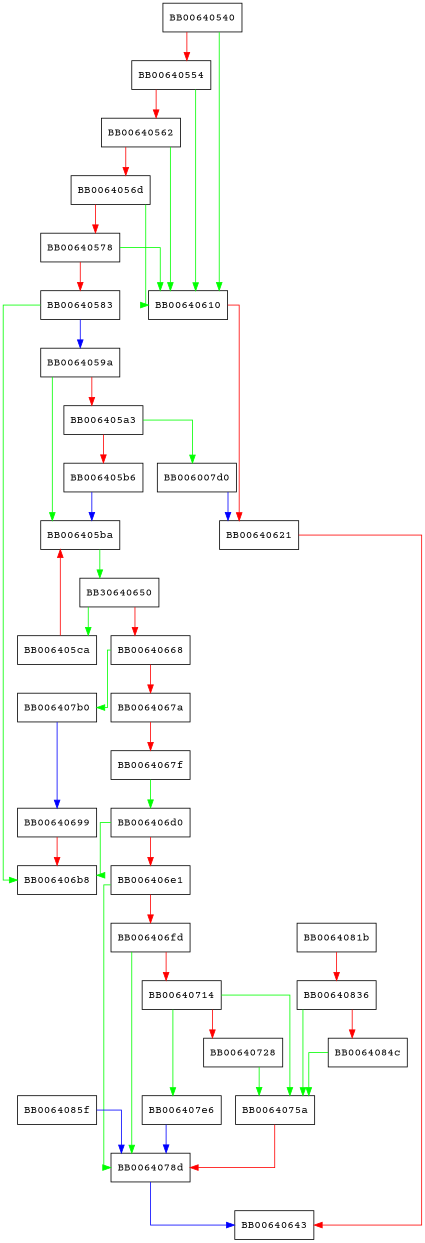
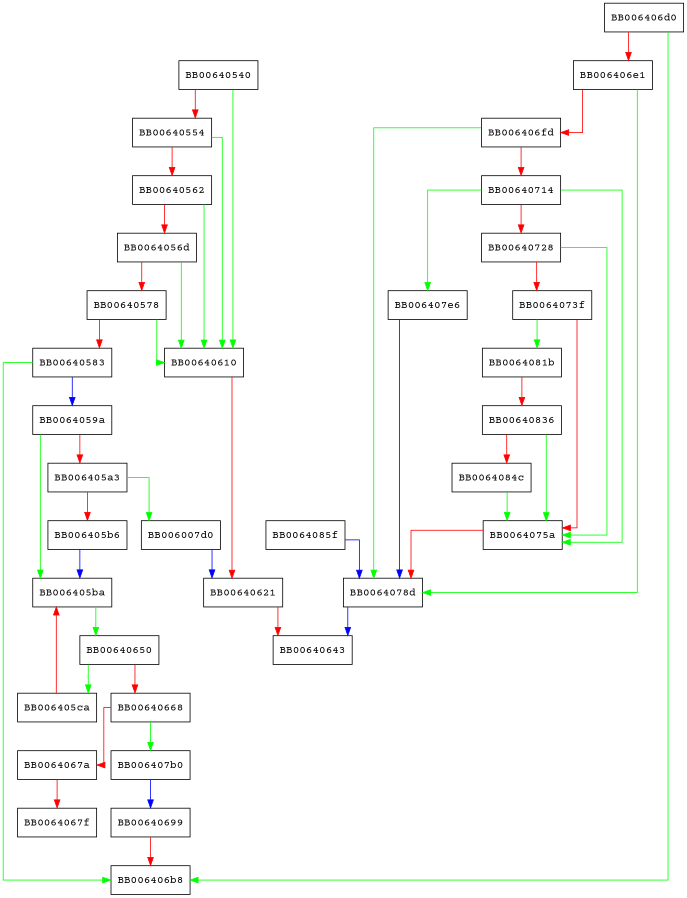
none -> (552, 305)
(119, 593) -> (119, 650)
(151, 790) -> none
